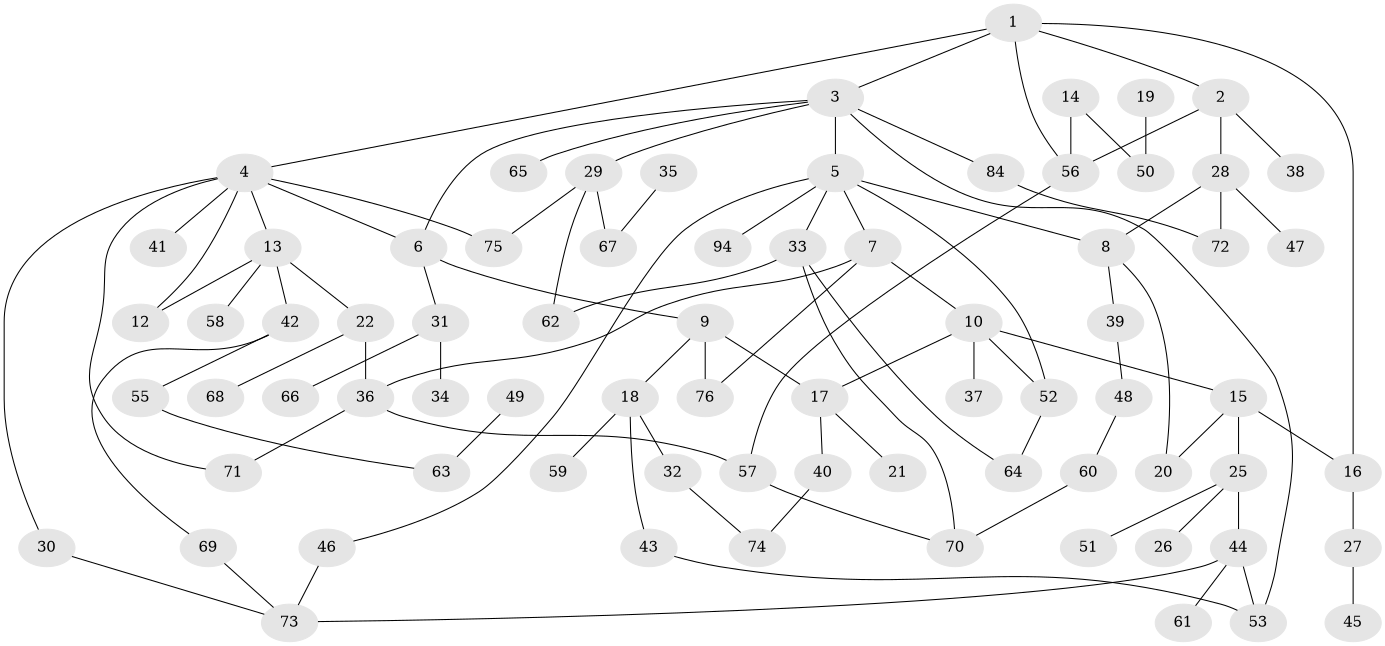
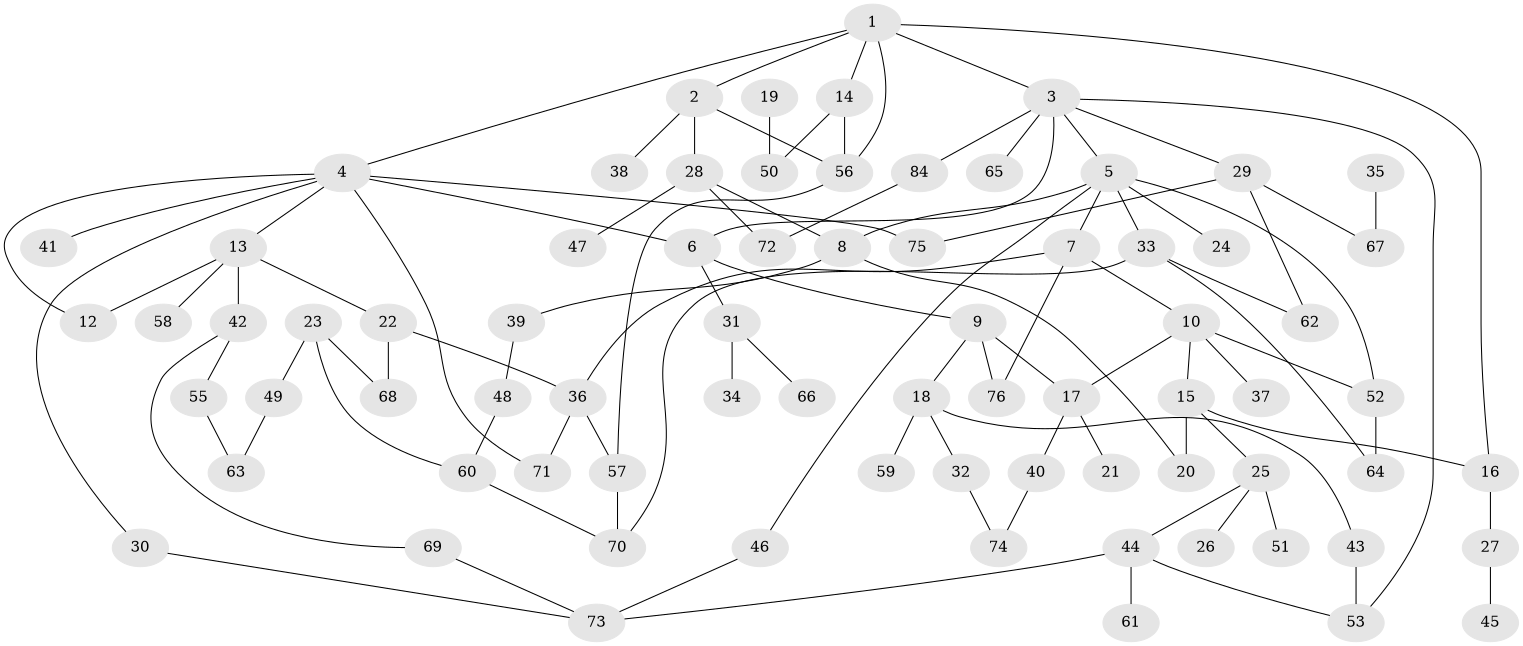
none -> (859, 60)
(723, 248) -> (1222, 248)
none -> (313, 323)
